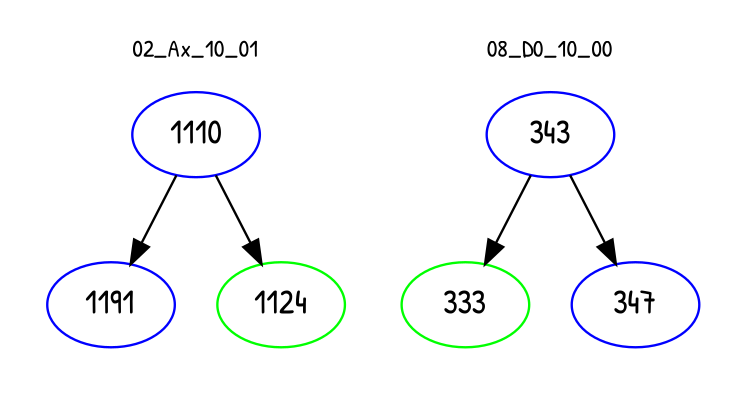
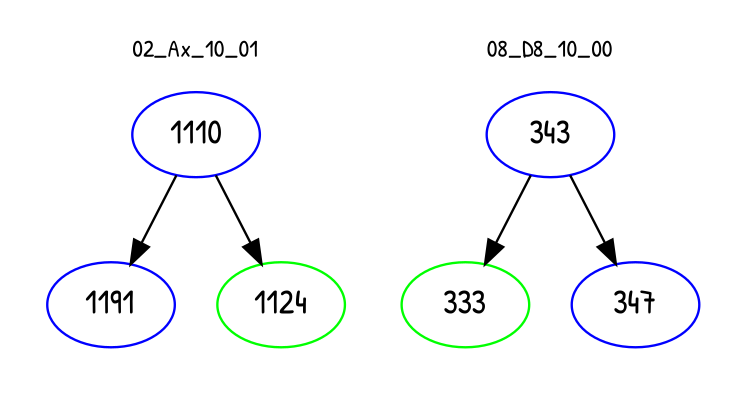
(550, 51) -> (550, 51)
